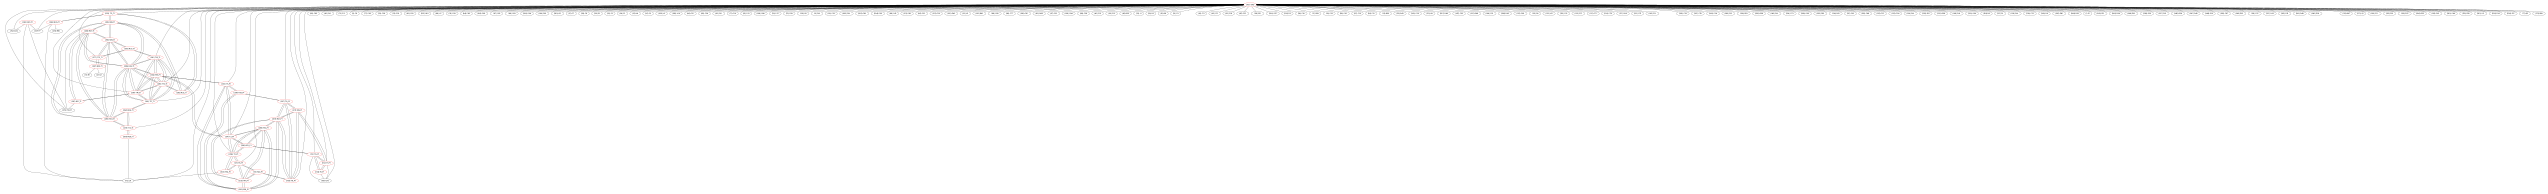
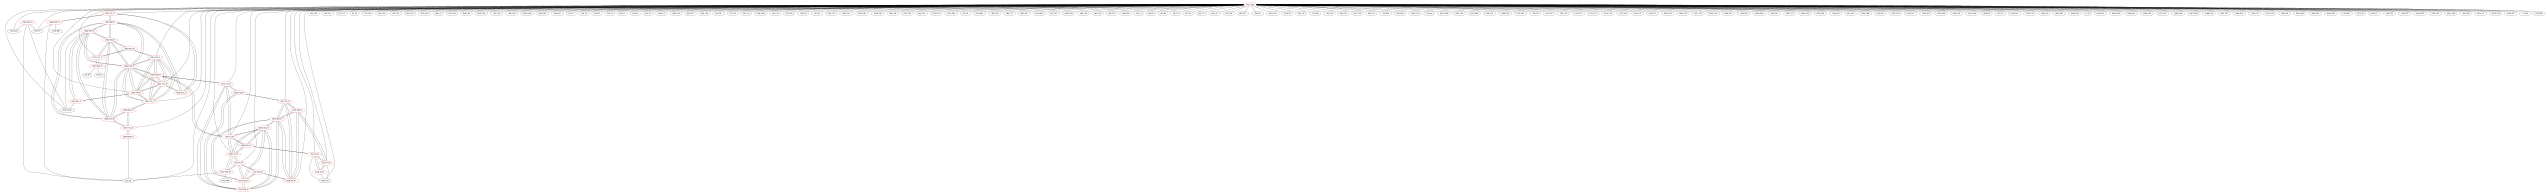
none -> (1188, 14)
none -> (1668, 14)
none -> (2331, 14)
none -> (225, 181)
